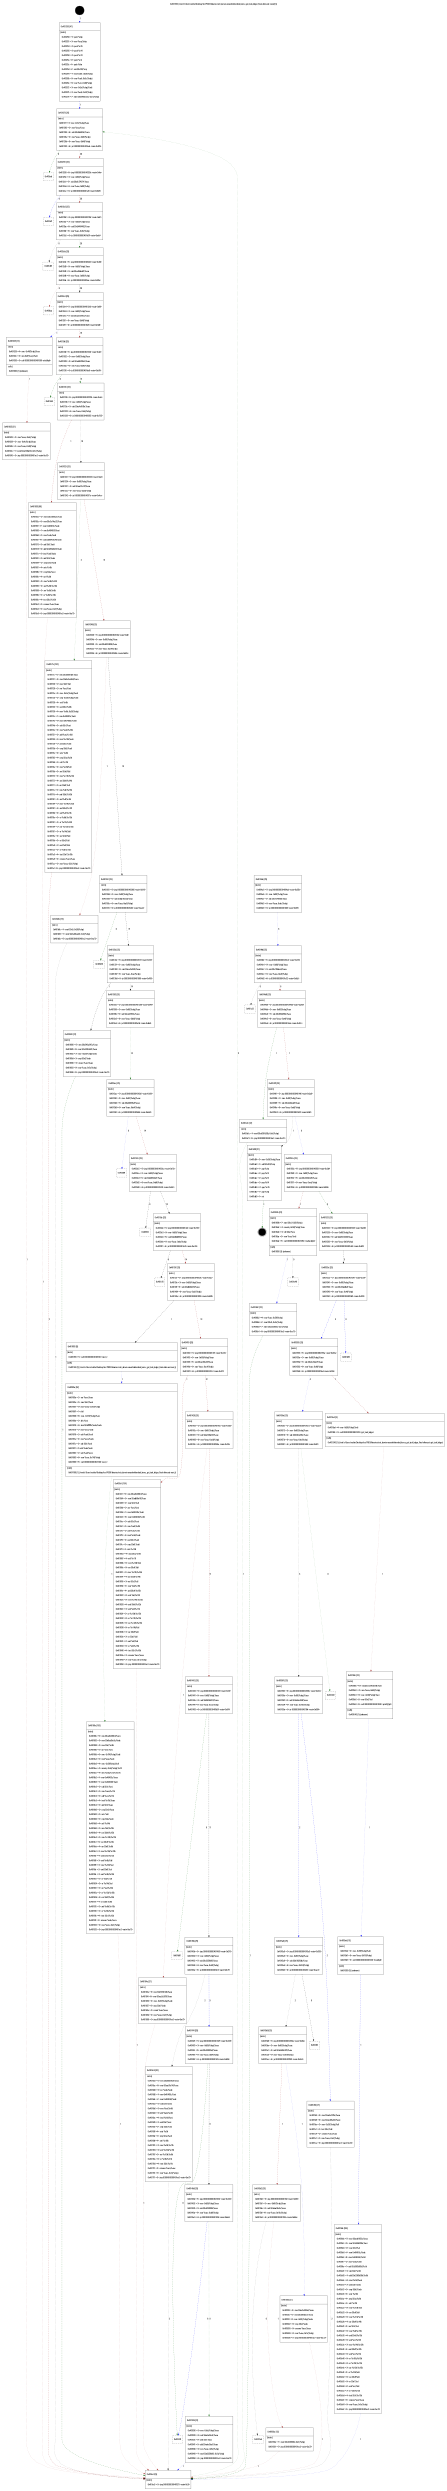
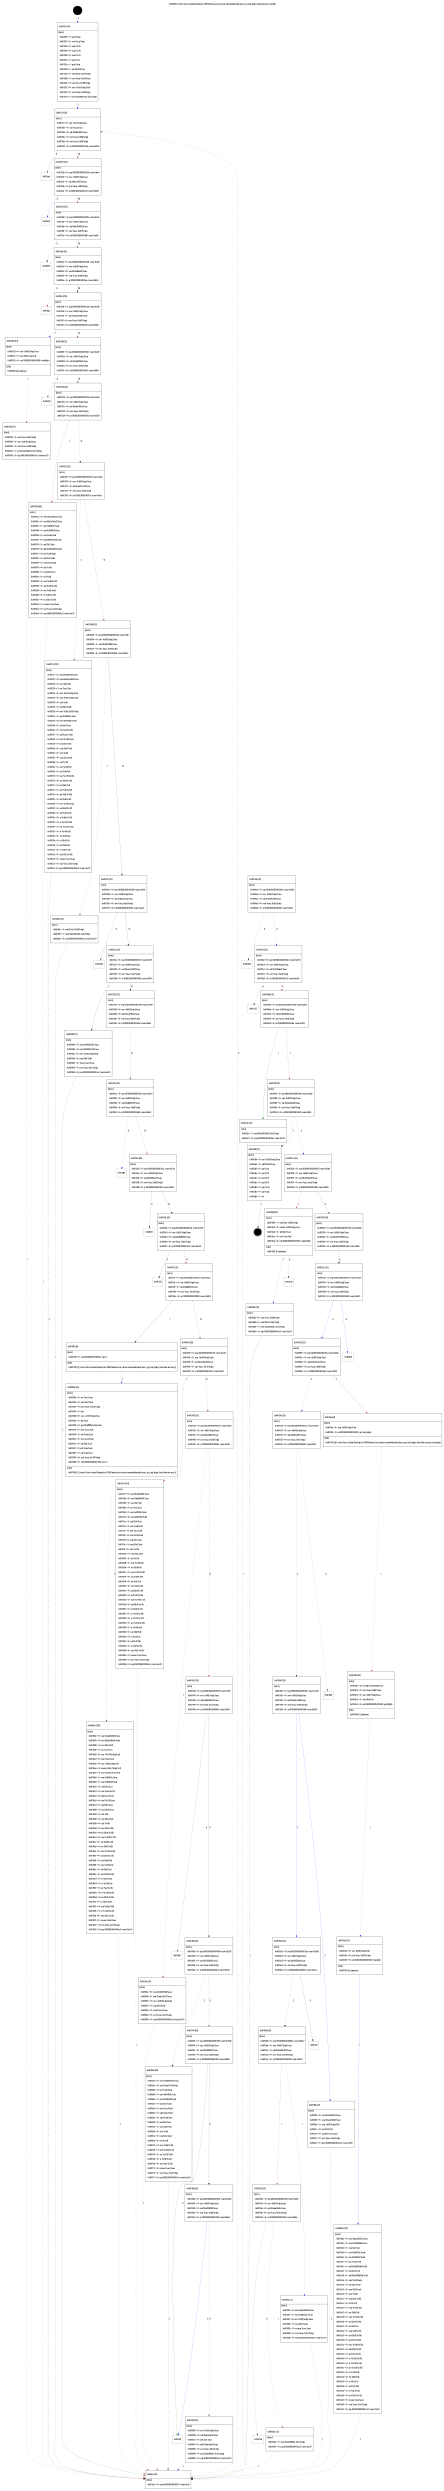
none -> (247, 964)
(209, 2000) -> (209, 2000)
